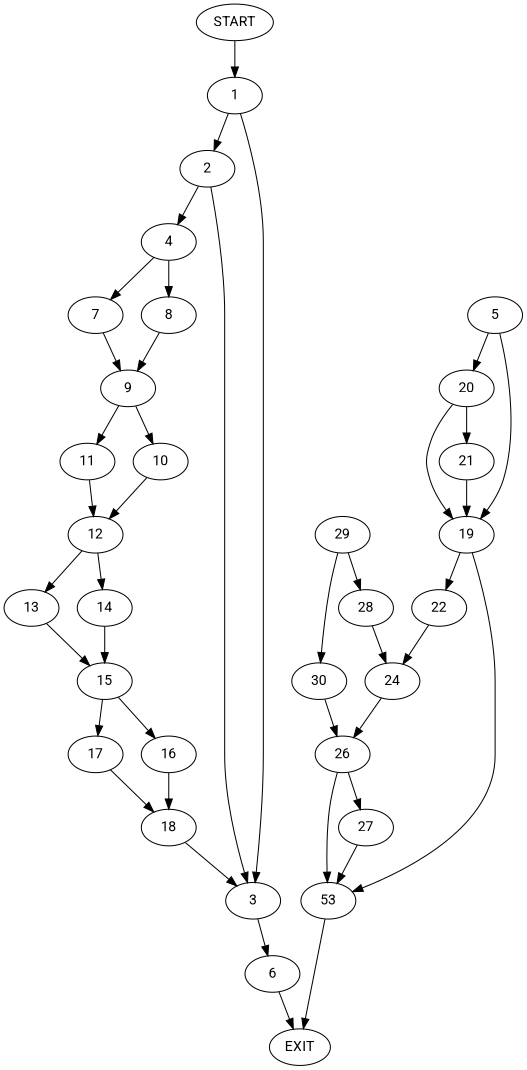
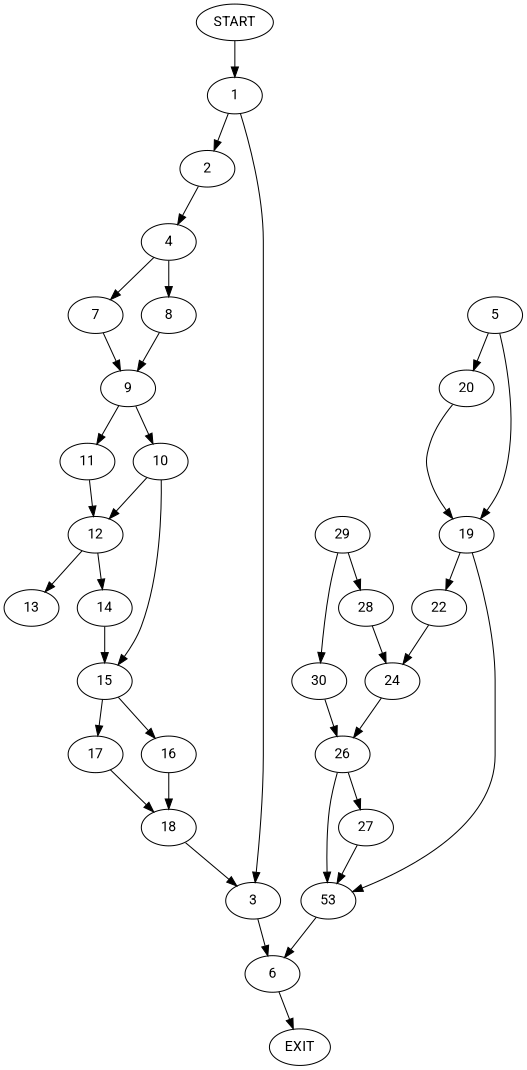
(467, 462) -> none
(225, 530) -> none
(64, 641) -> (155, 571)
(315, 969) -> (304, 933)
